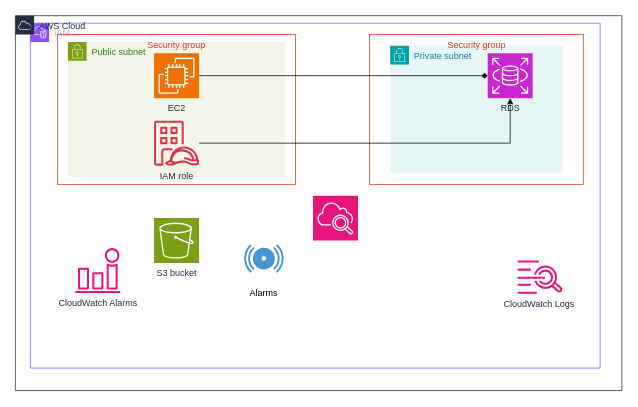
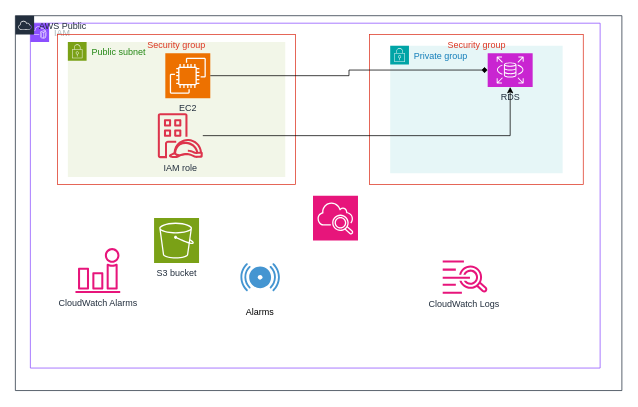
(60, 26) -> (61, 26)
(447, 56) -> (445, 56)
(177, 75) -> (188, 75)
(510, 75) -> (510, 70)
(177, 143) -> (180, 135)
(264, 258) -> (260, 277)
(540, 277) -> (465, 277)
